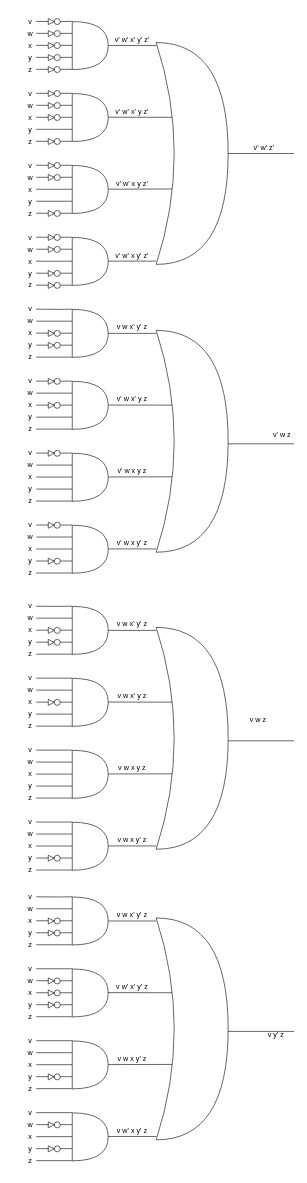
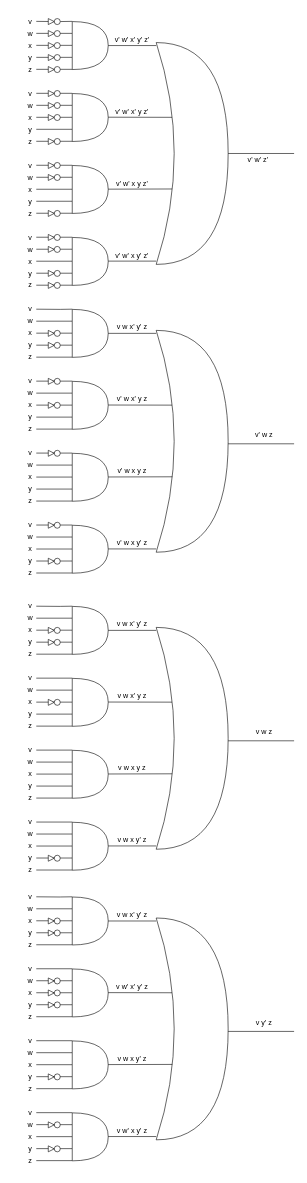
(264, 147) -> (258, 159)
(282, 435) -> (264, 435)
(258, 721) -> (264, 733)
(276, 1035) -> (264, 1023)
